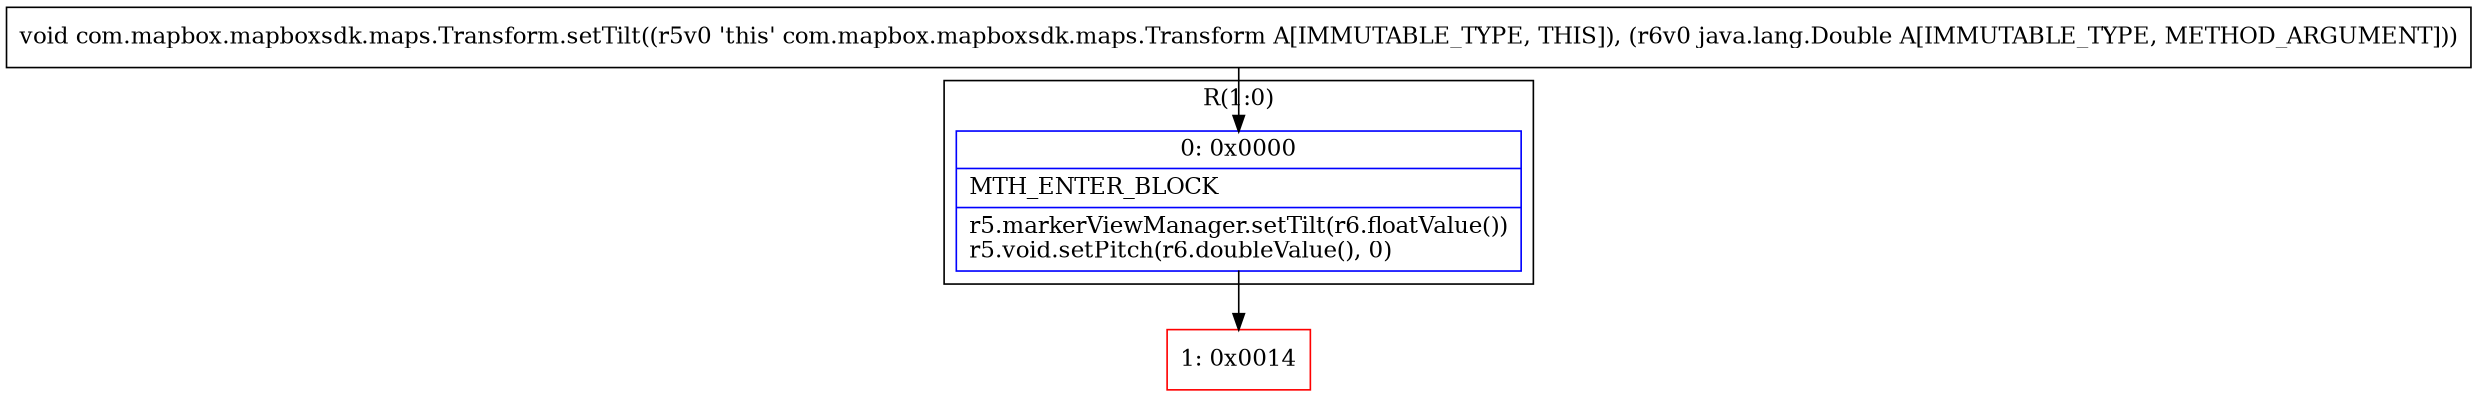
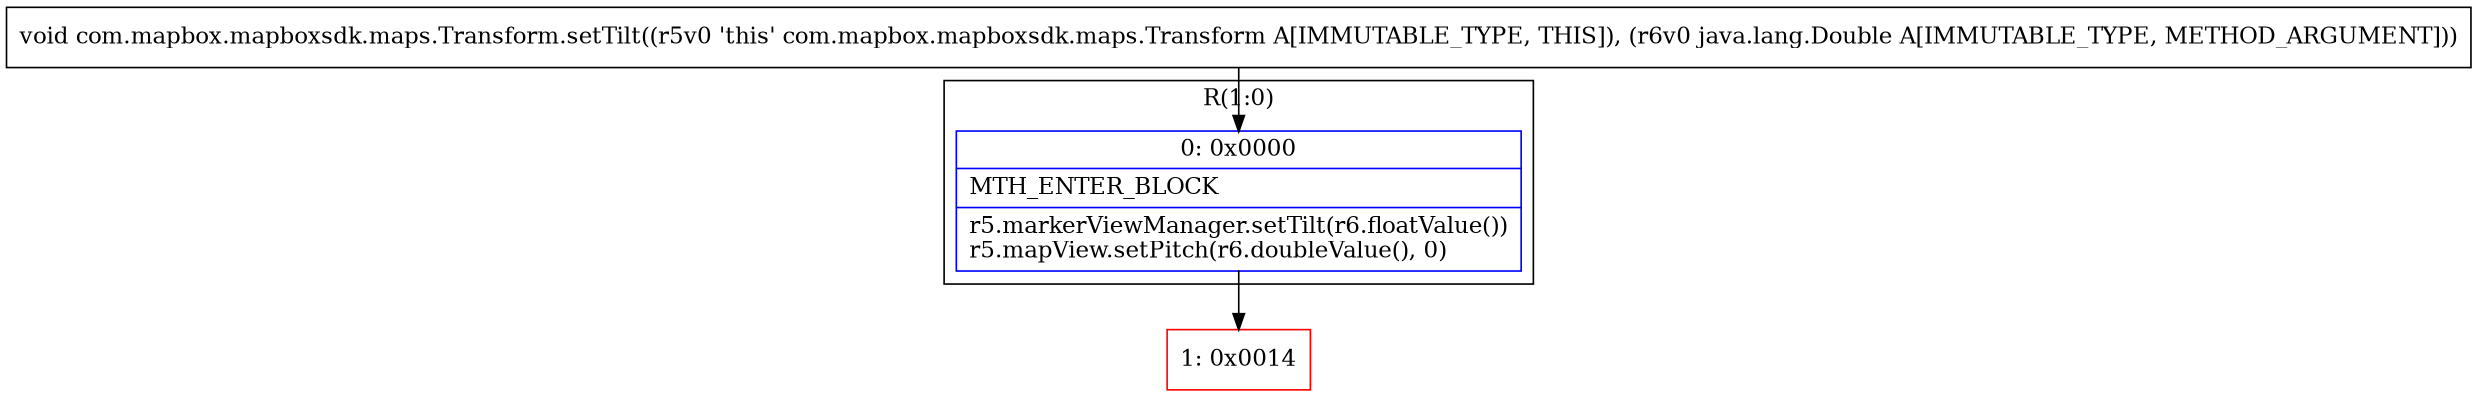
(1181, 251) -> (1209, 251)
